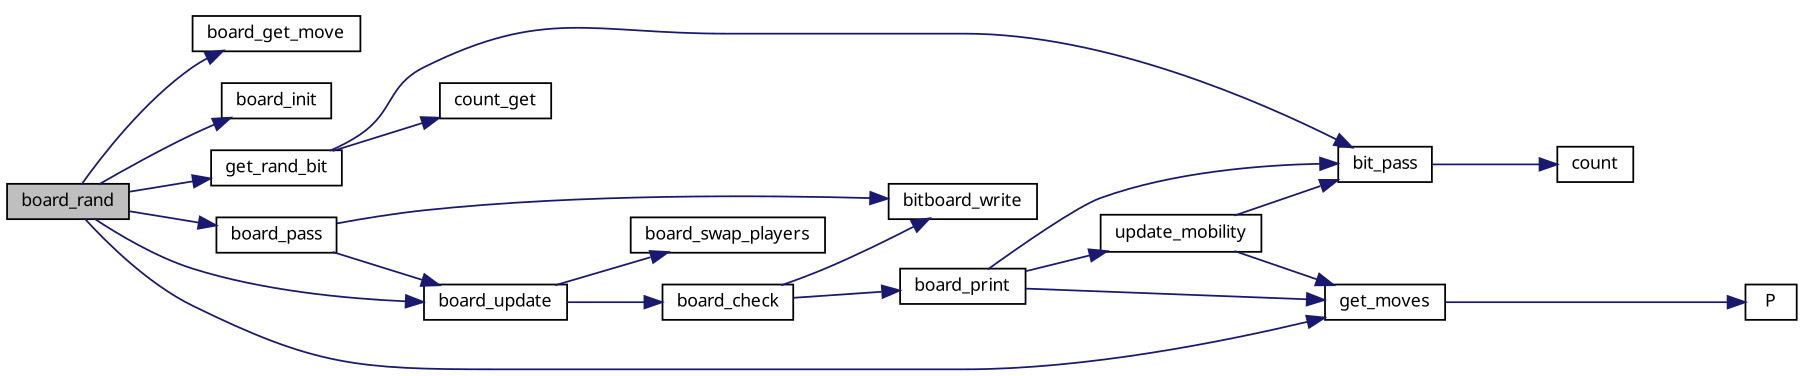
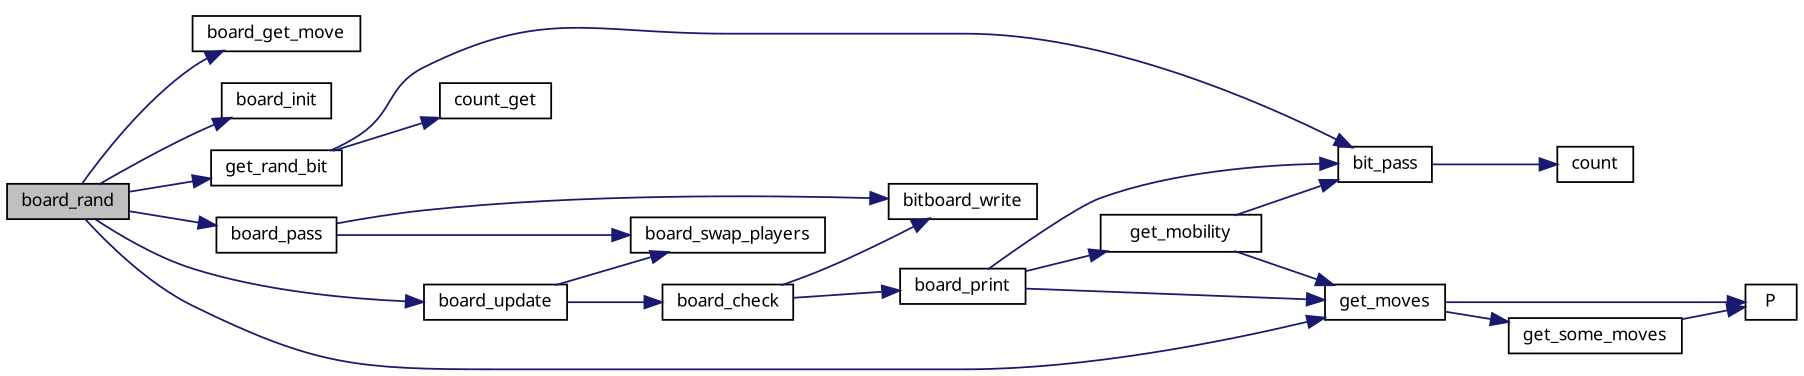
(1181, 233) -> (1181, 233)
(377, 266) -> (474, 235)
none -> (1595, 336)
